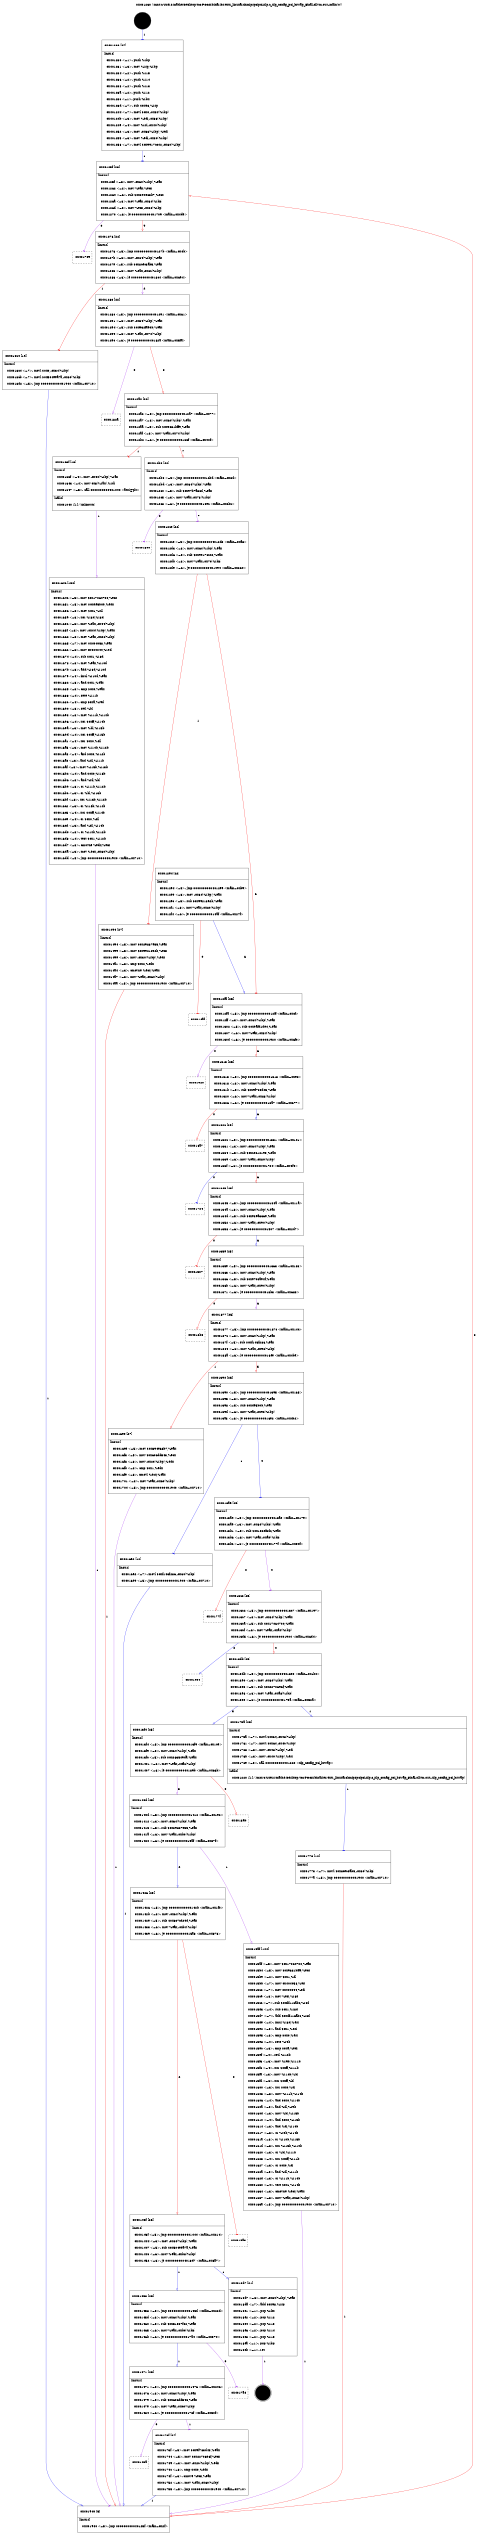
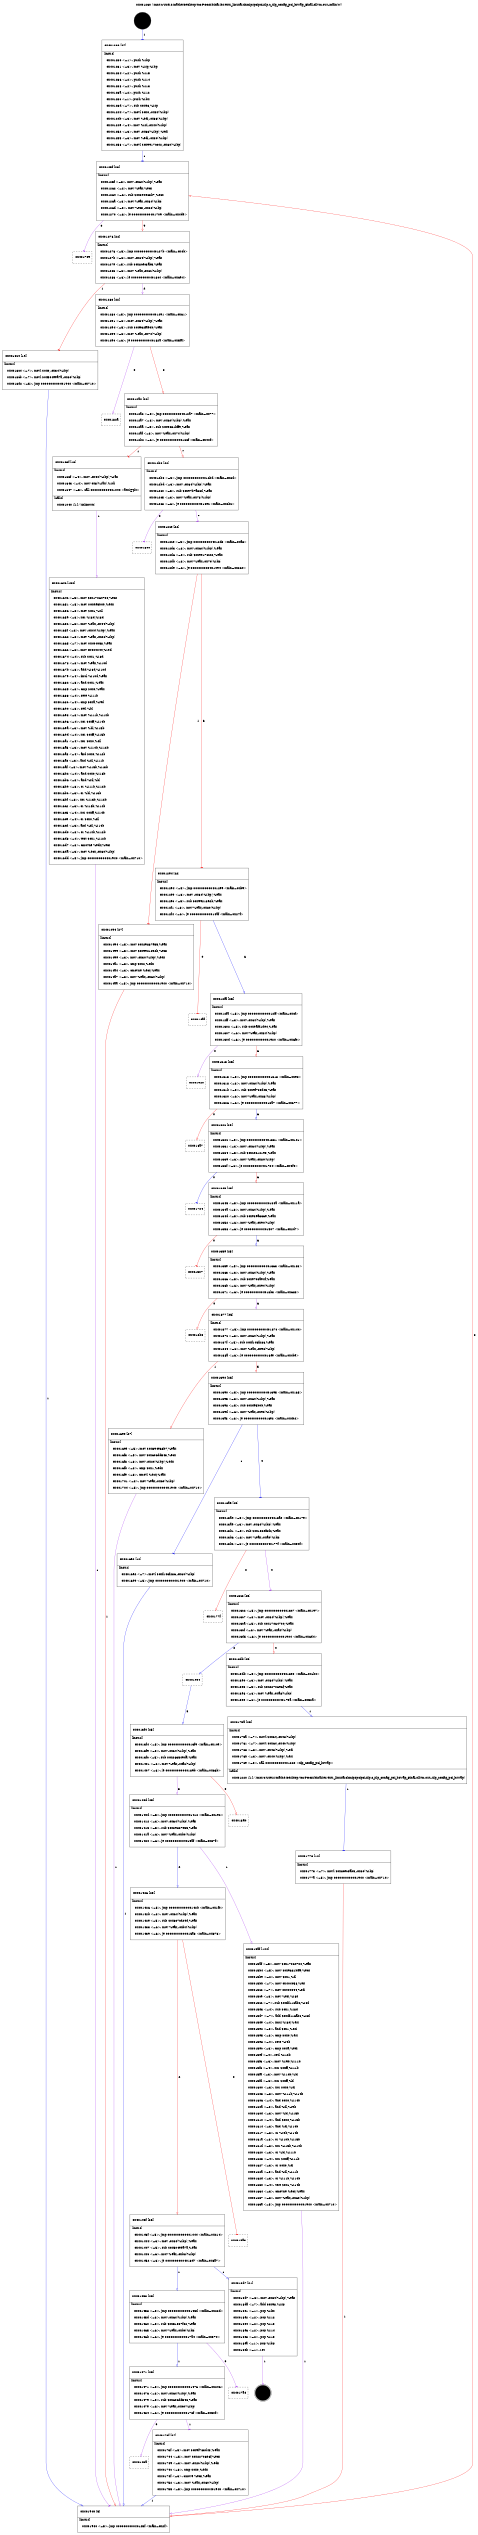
(241, 782) -> (202, 721)
(226, 1715) -> (187, 1704)
